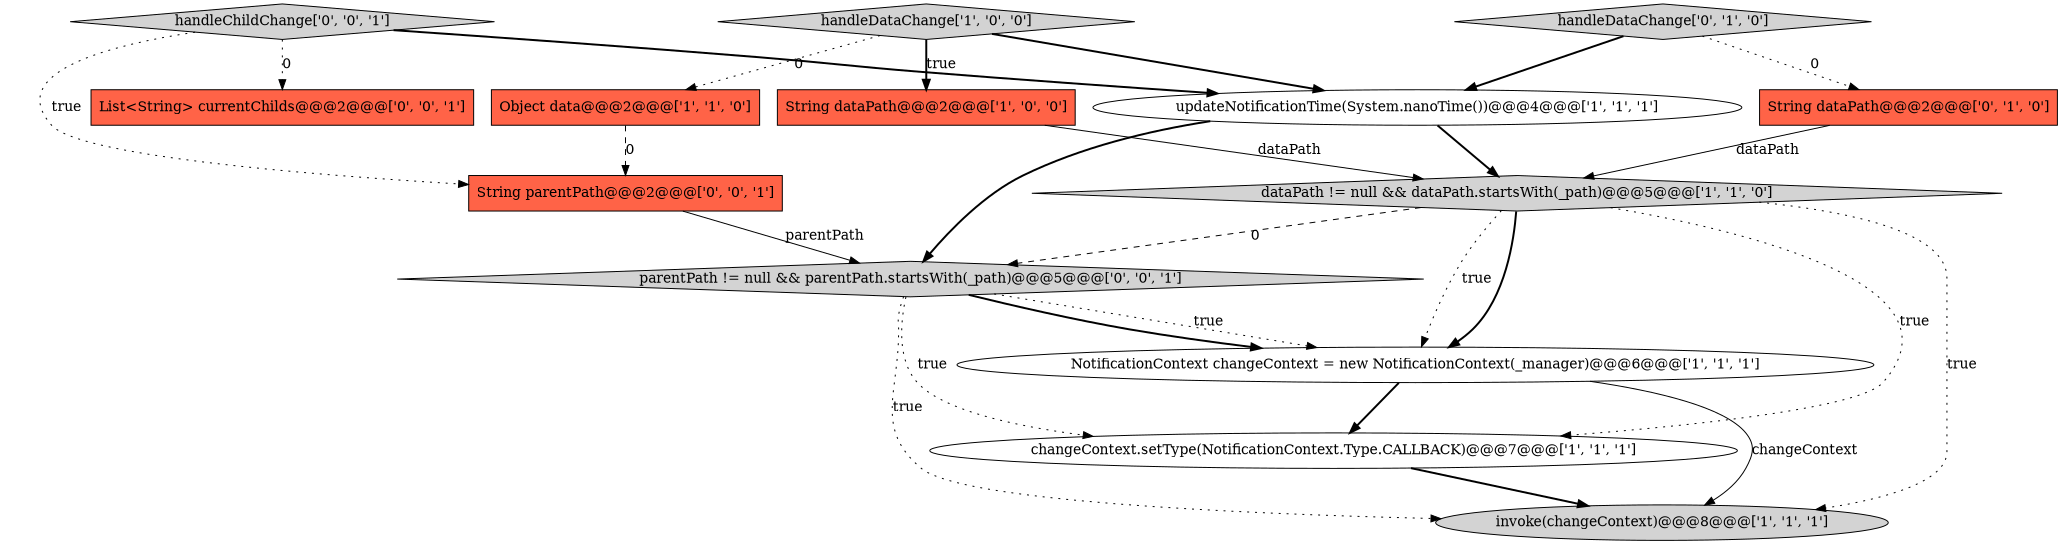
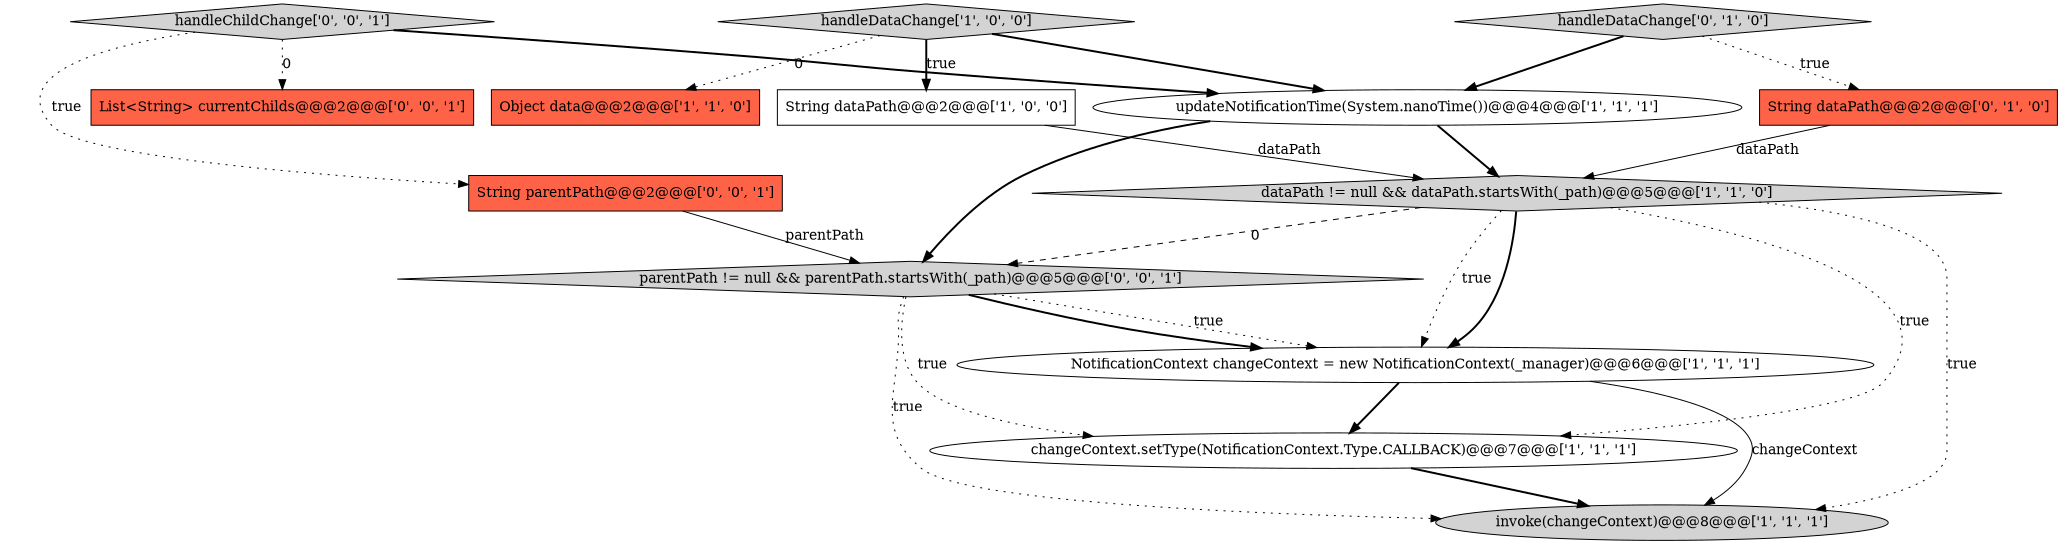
(1815, 65) -> (1815, 65)
(926, 107) -> (926, 107)
(626, 145) -> none
